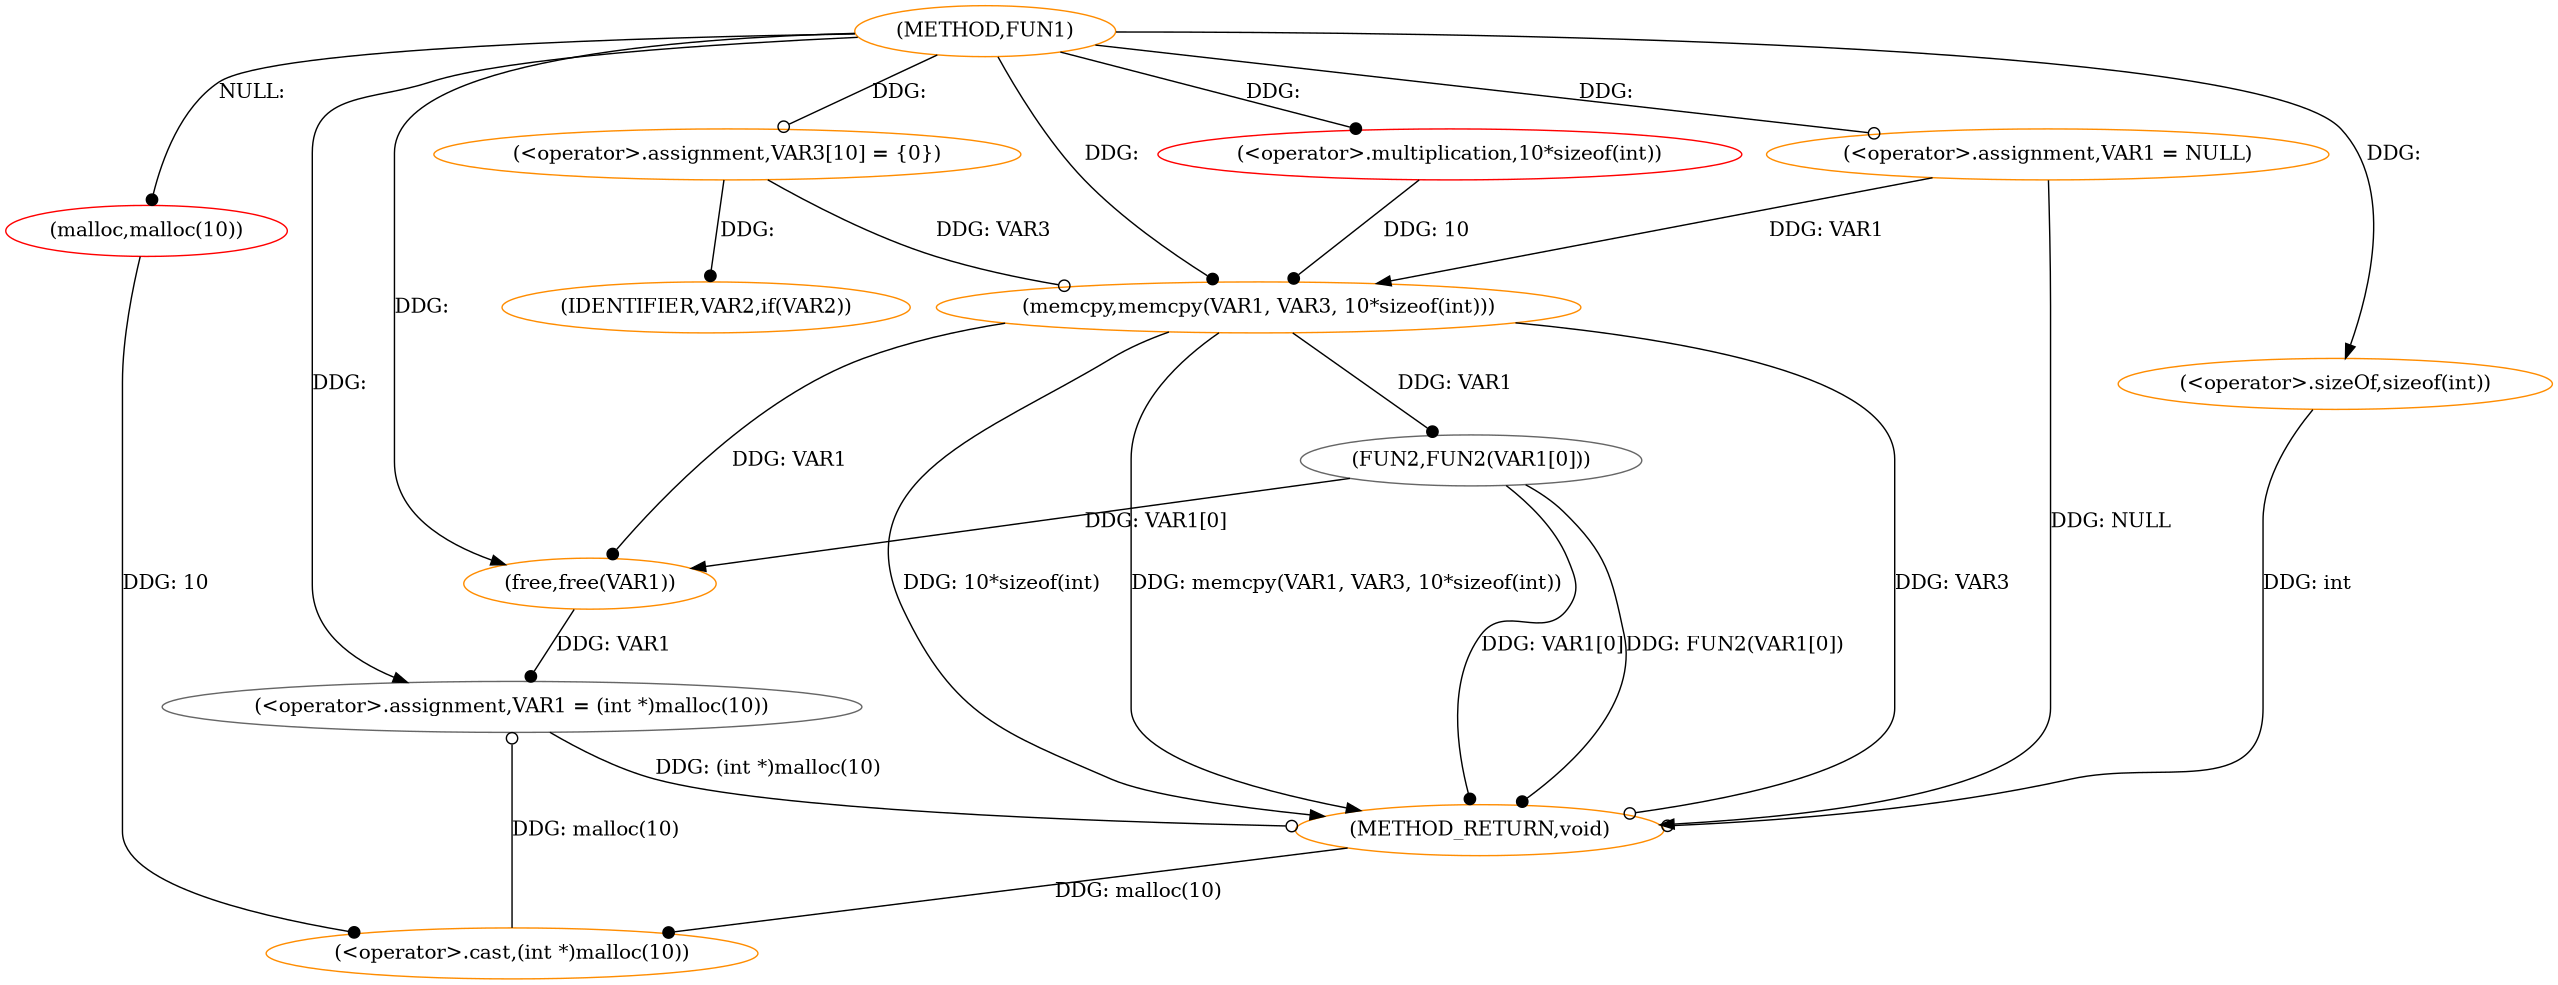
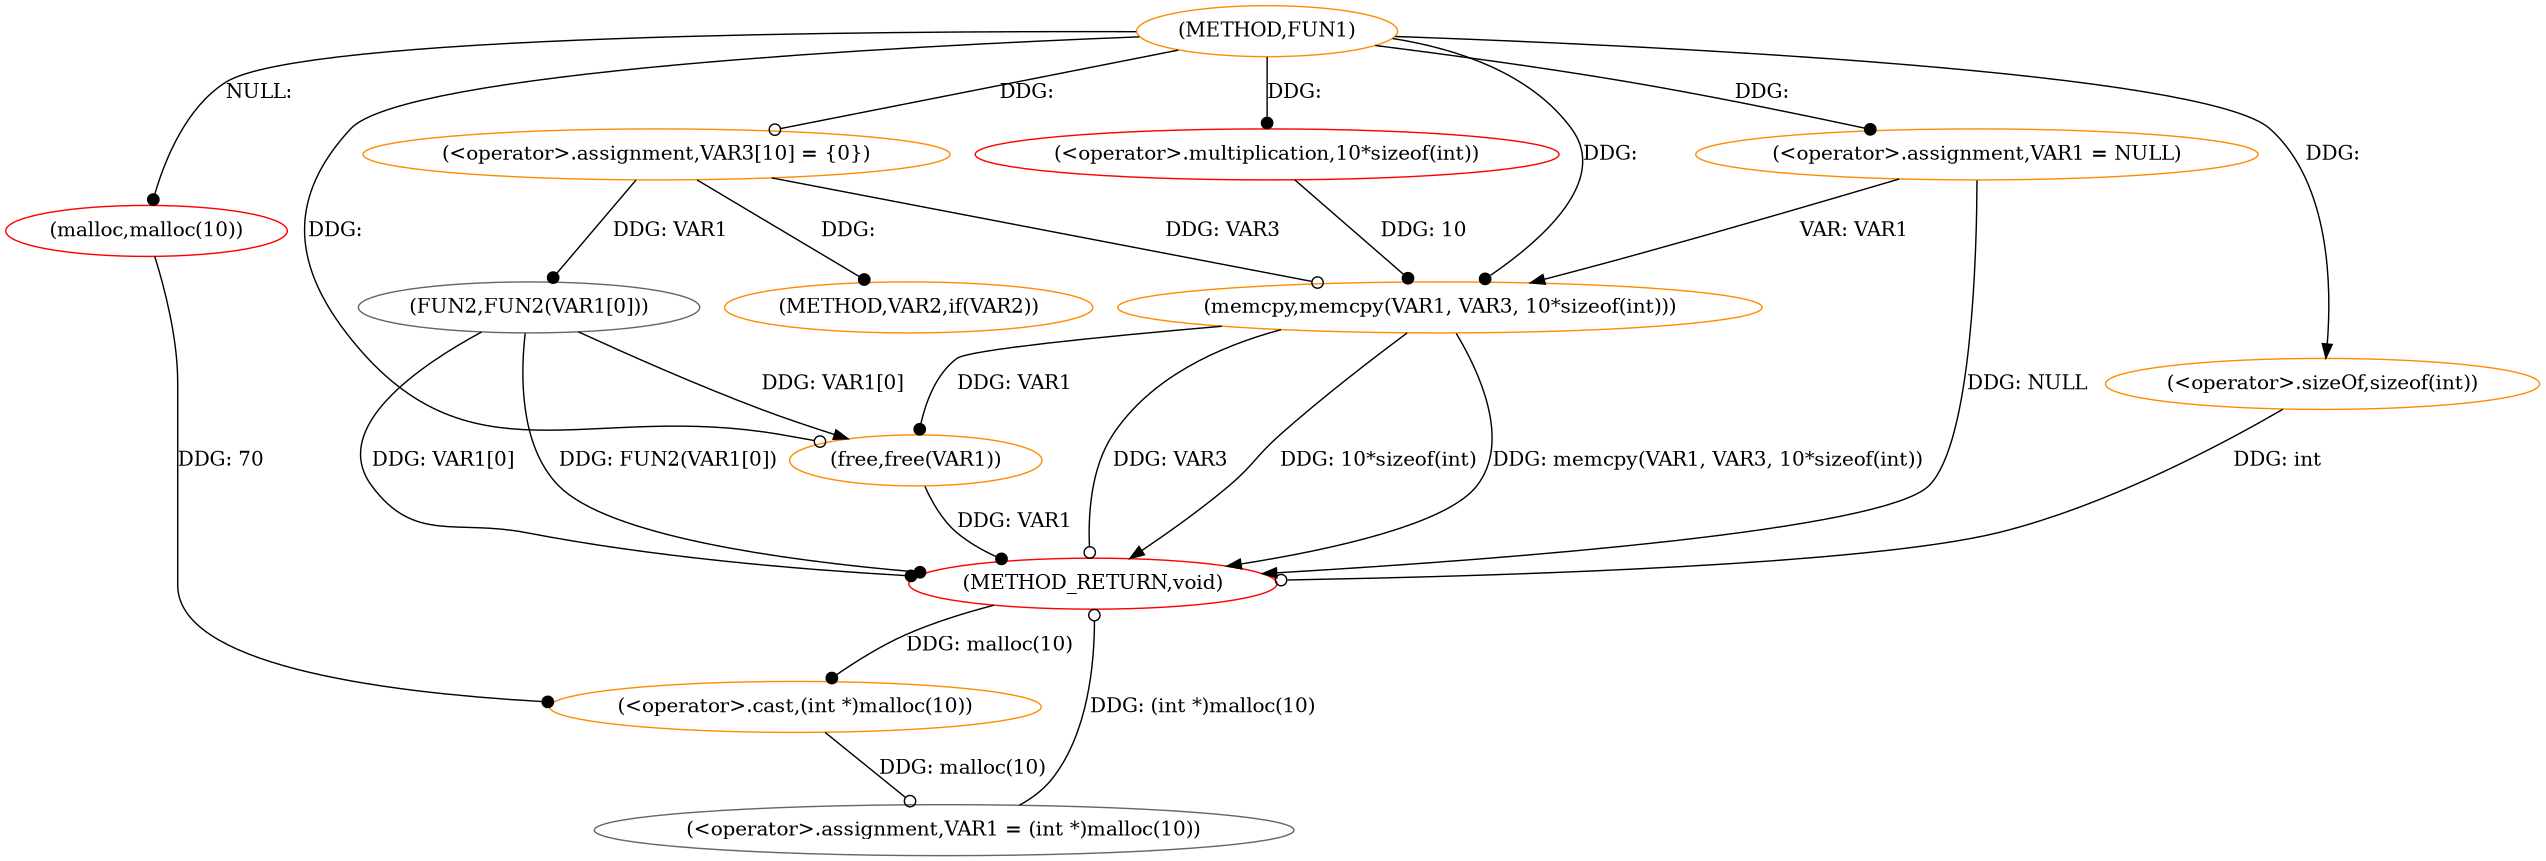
(1482, 89) -> (1621, 81)
(402, 134) -> (382, 113)
(314, 144) -> none
(1827, 231) -> (1854, 231)
(706, 307) -> (909, 307)
(1360, 381) -> (596, 227)
(166, 584) -> (221, 460)
(554, 640) -> (953, 529)
(1480, 830) -> (1093, 584)
